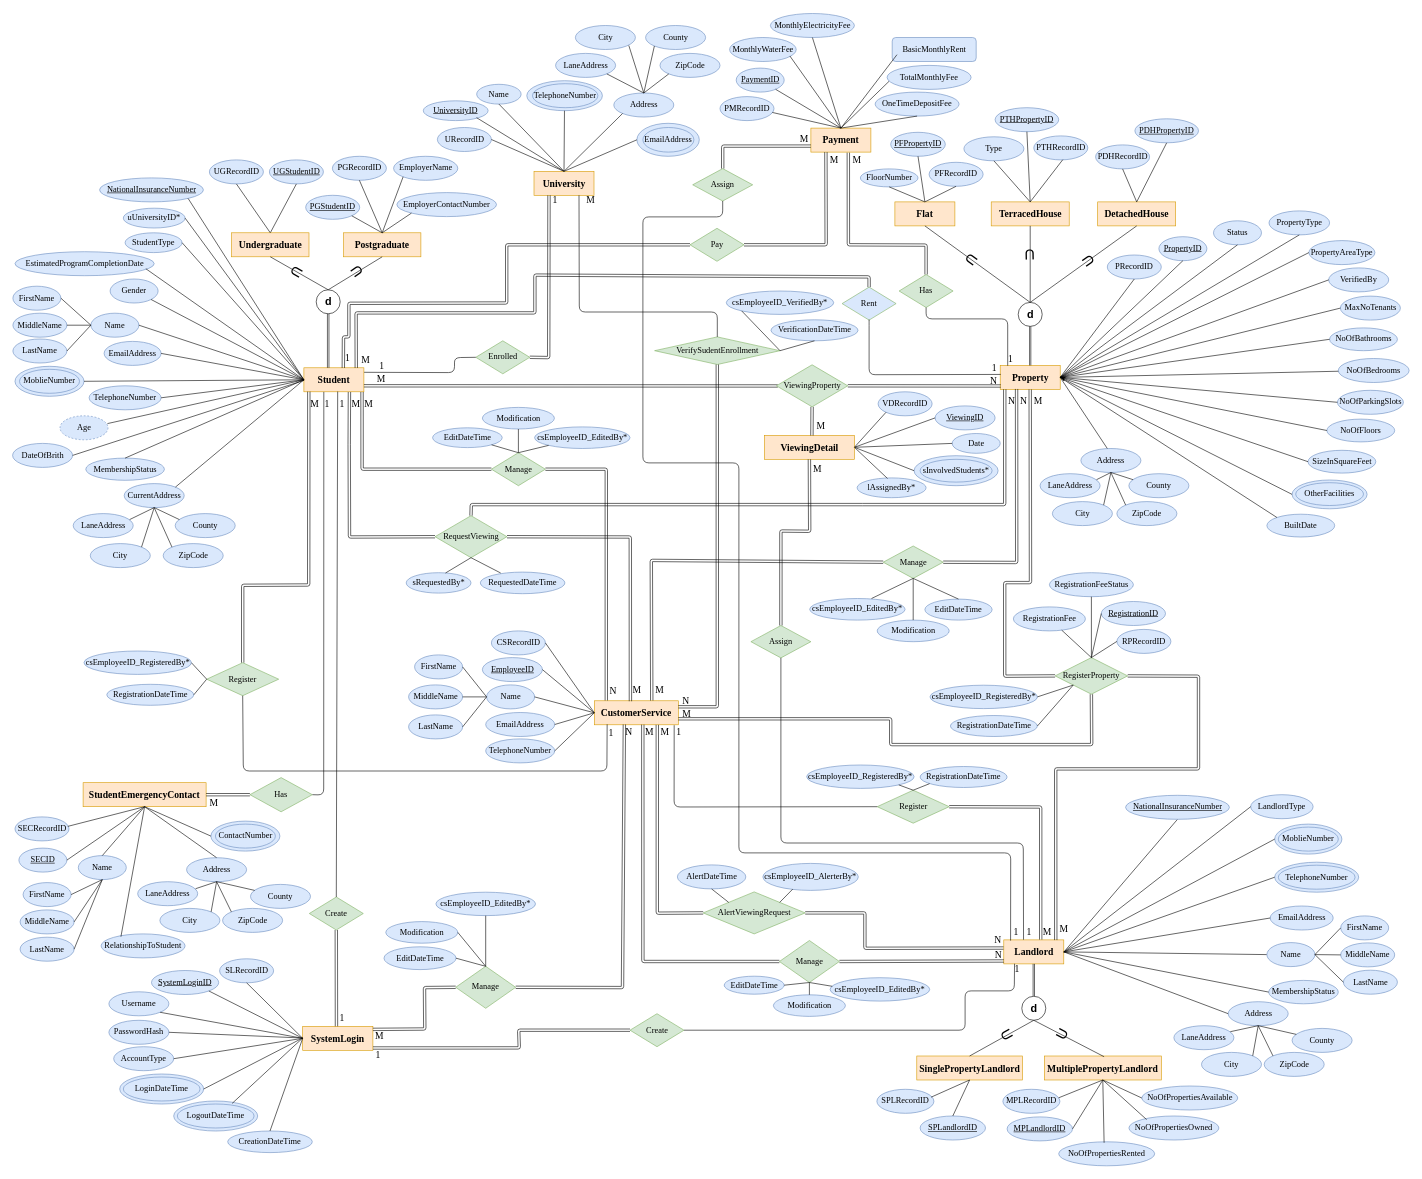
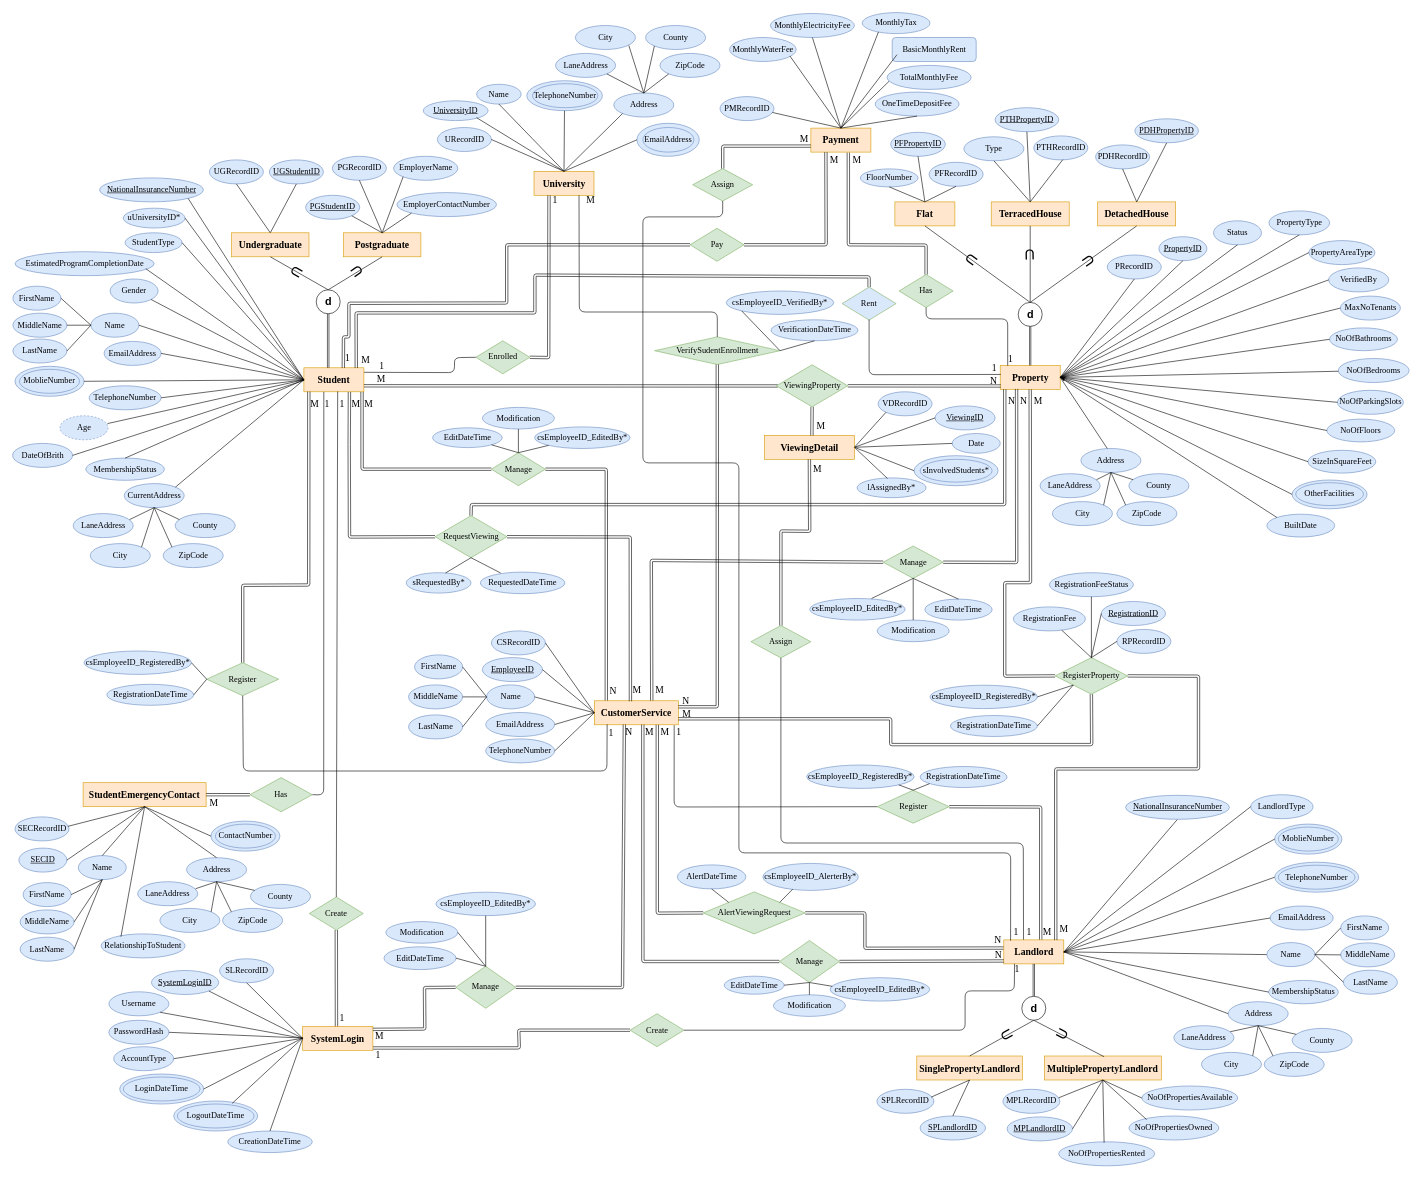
none -> (896, 23)
none -> (862, 75)
(760, 80) -> none
(805, 107) -> none
